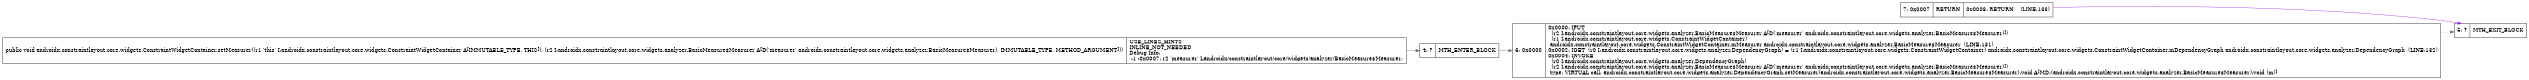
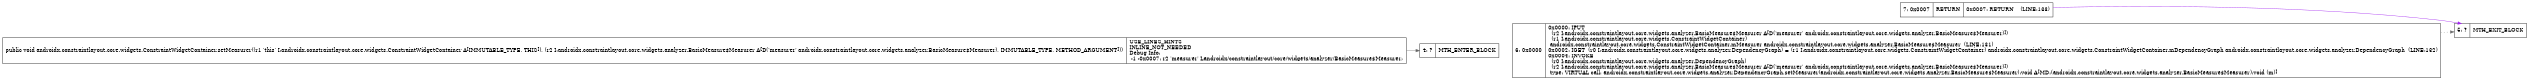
(2008, 10) -> (2008, 10)
(1504, 51) -> none
